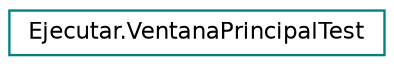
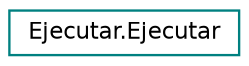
(197, 33) -> (124, 33)
